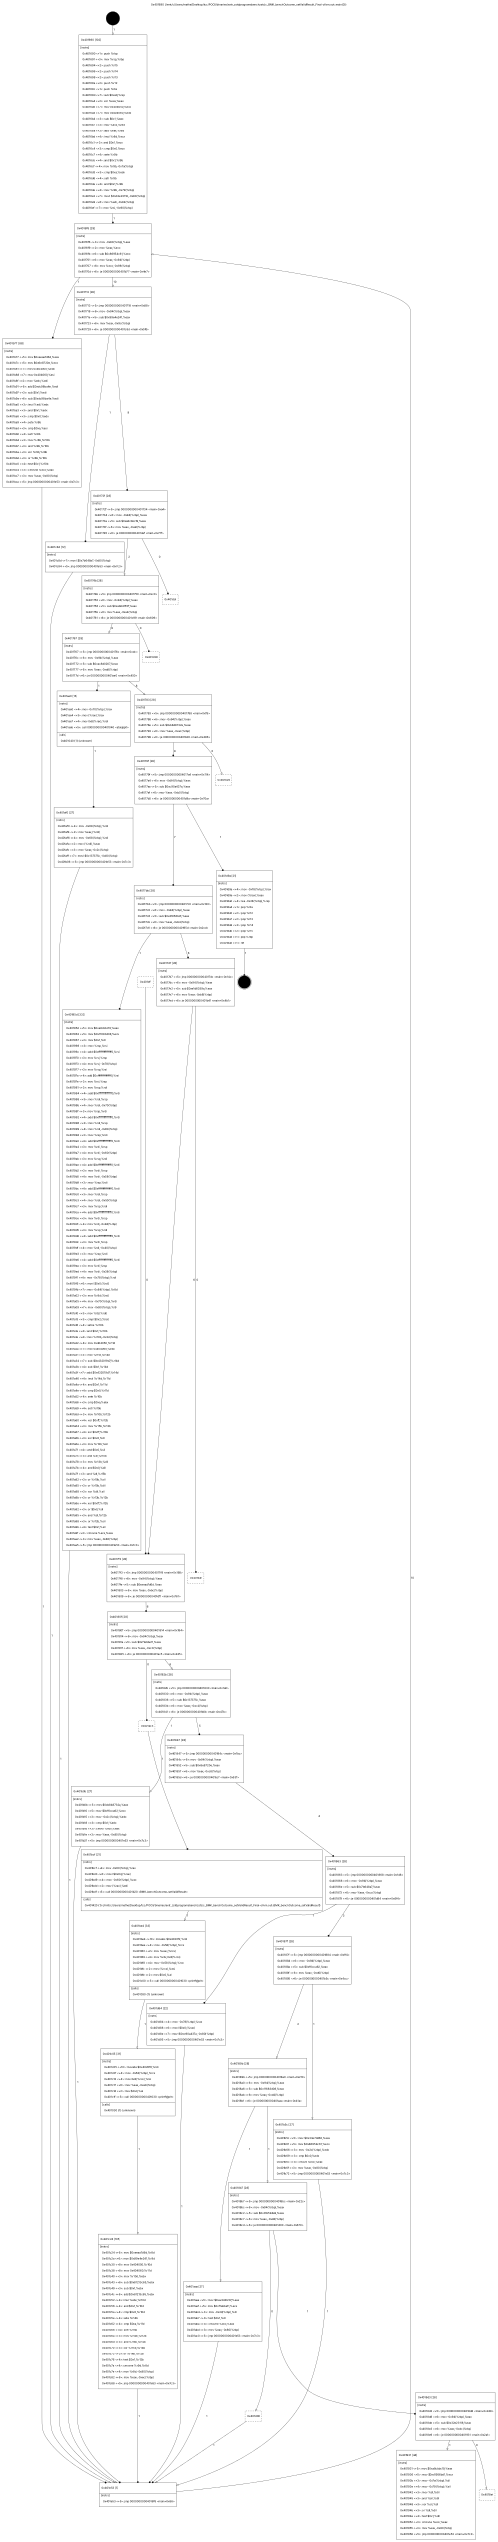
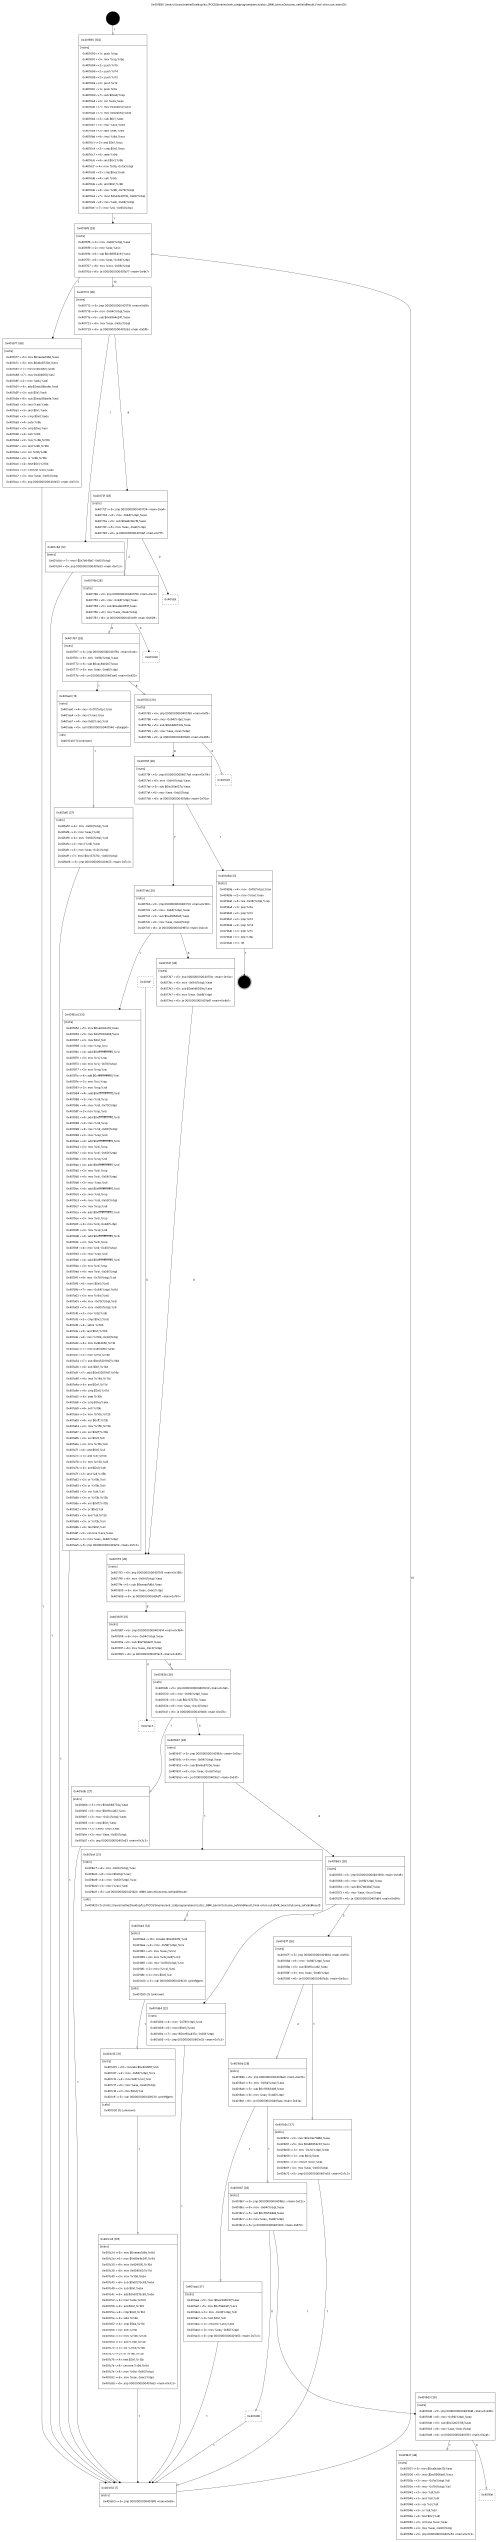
(94, 776) -> (94, 776)
(196, 1578) -> none
(60, 1685) -> (60, 1685)
(164, 1791) -> (203, 1815)
